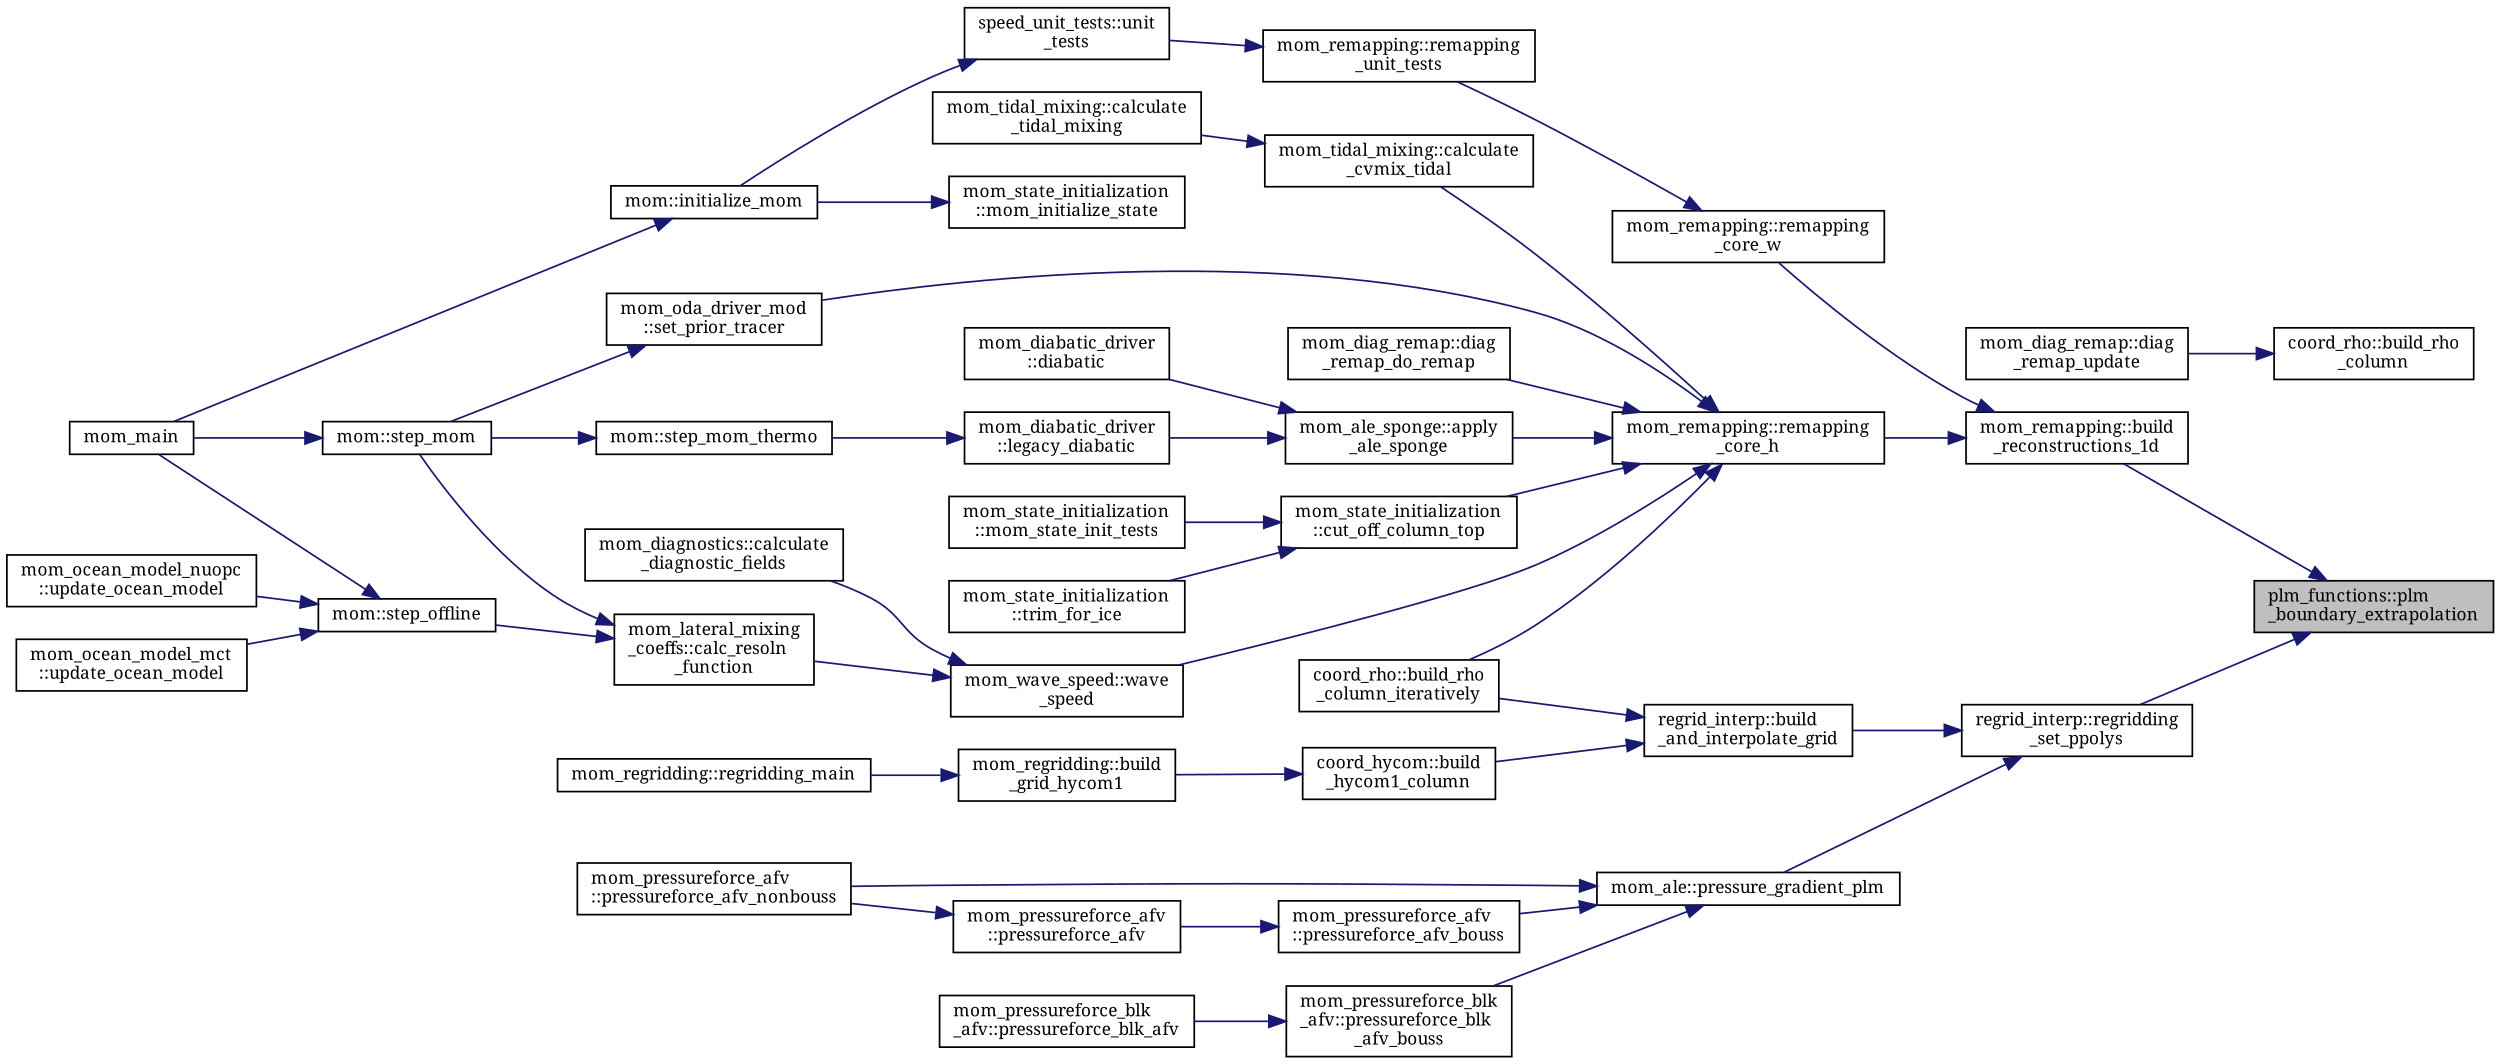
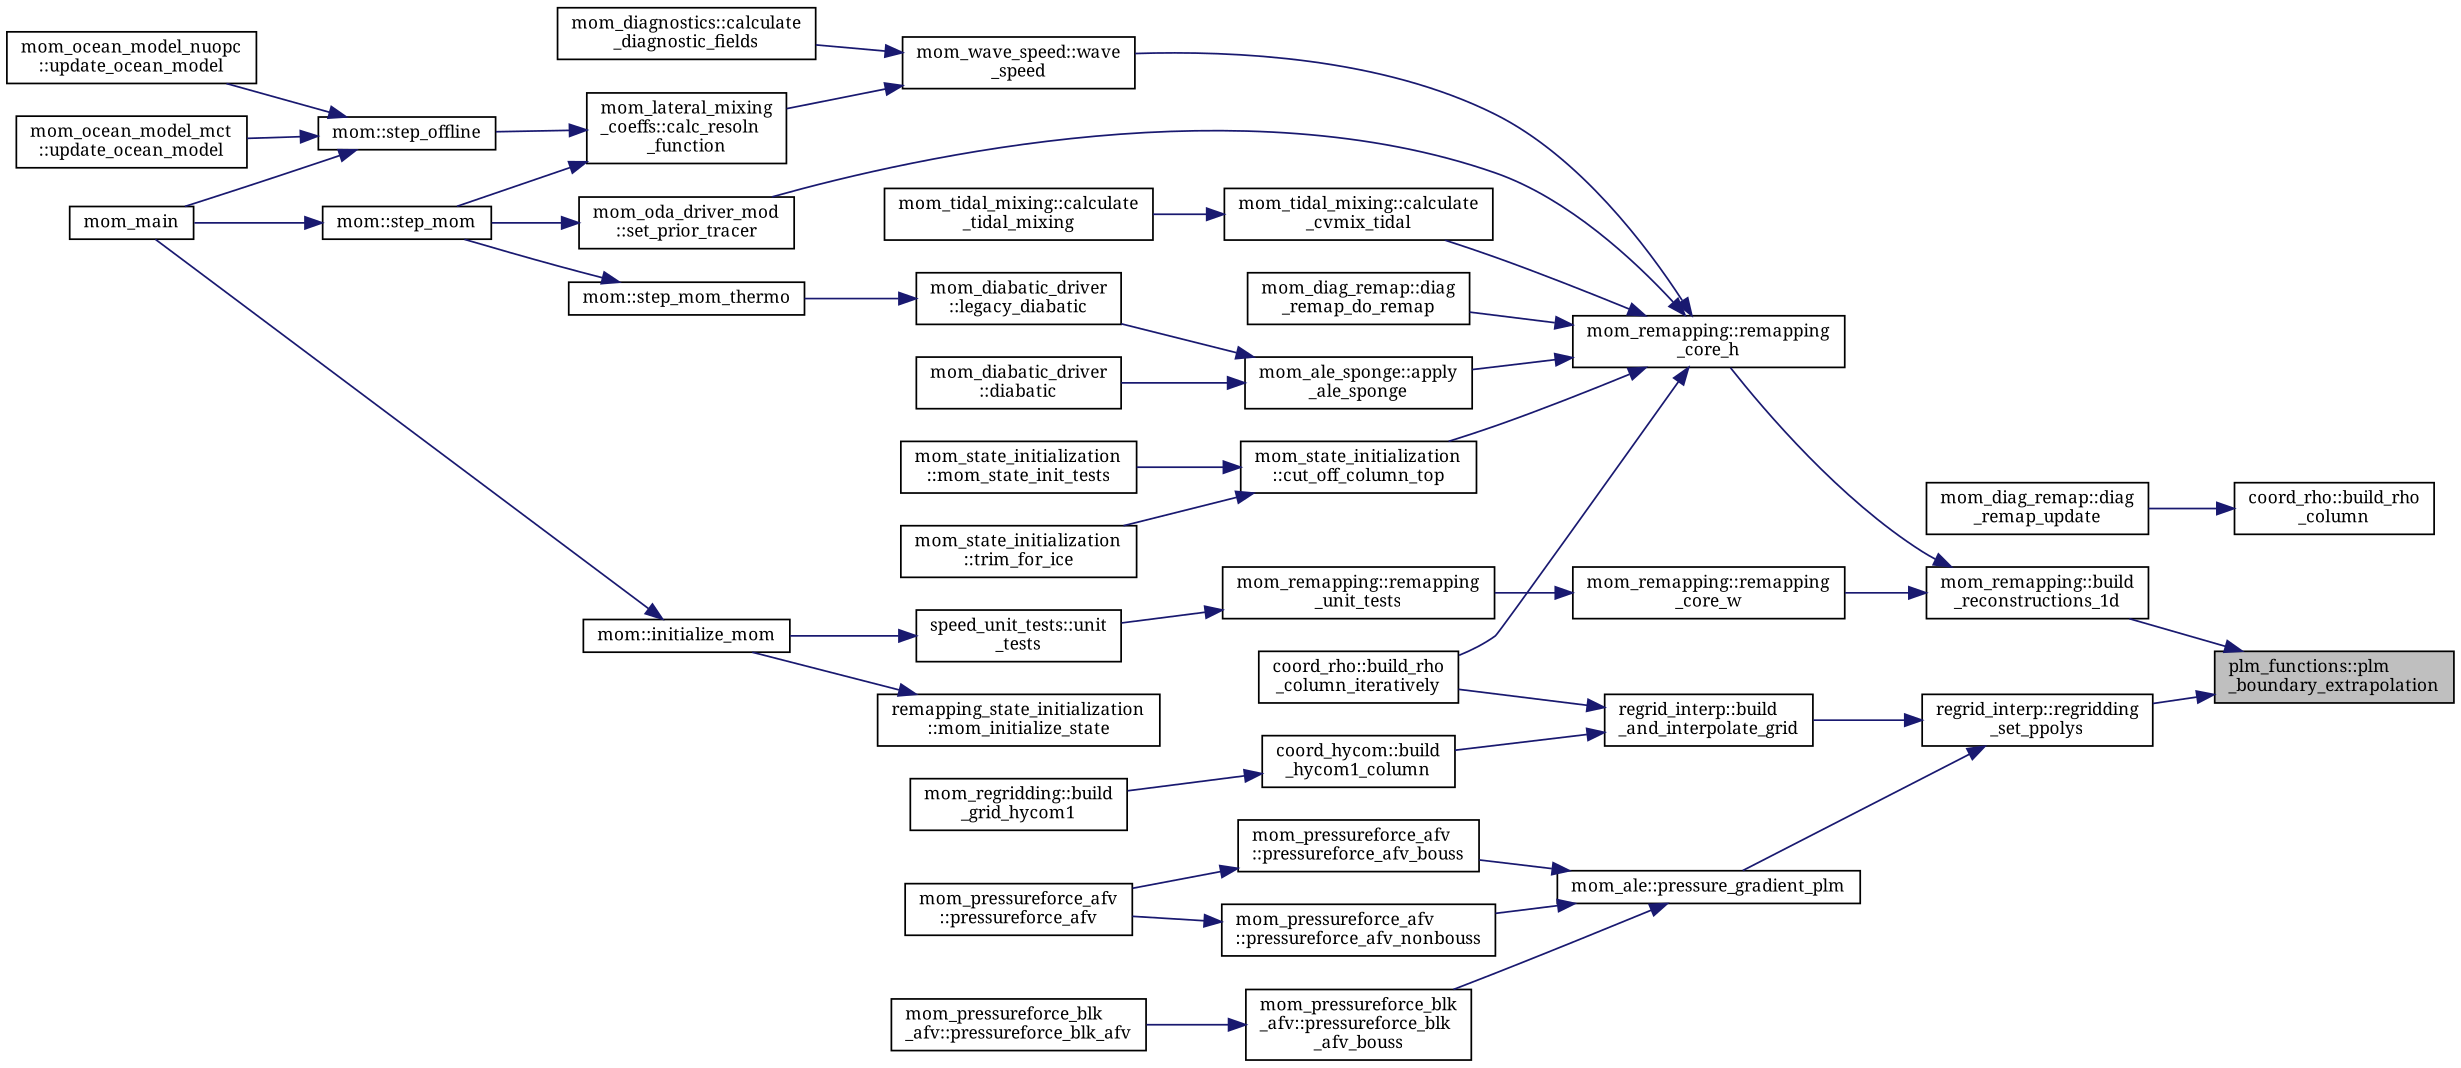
(1067, 202) -> (1019, 720)
(714, 775) -> none
(893, 908) -> (1168, 919)
